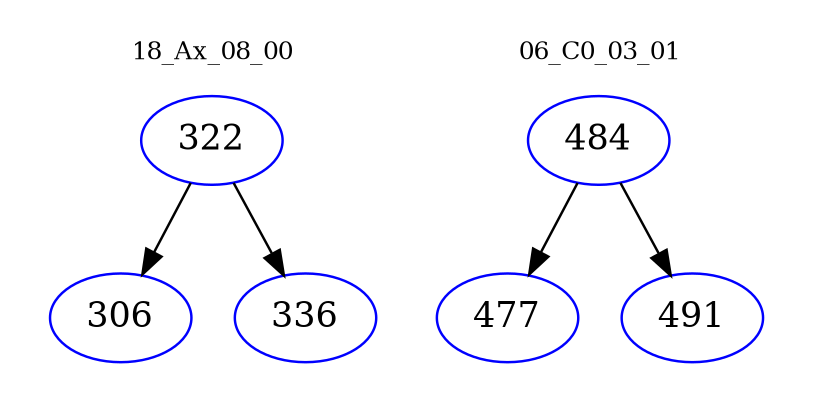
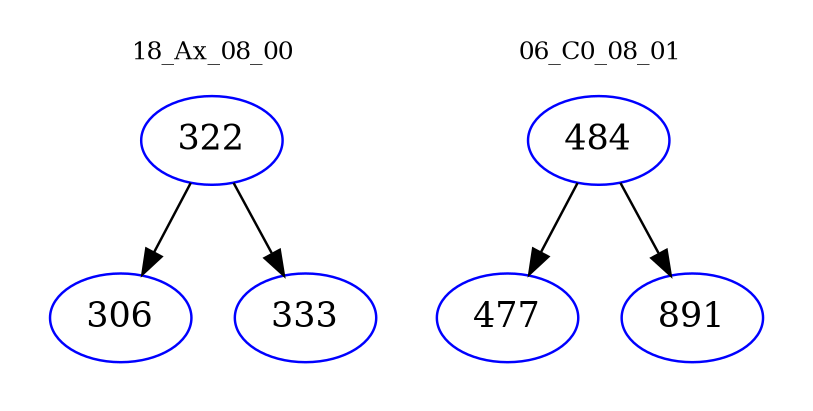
(600, 53) -> (600, 53)
(306, 318) -> (306, 318)
(692, 318) -> (692, 318)
